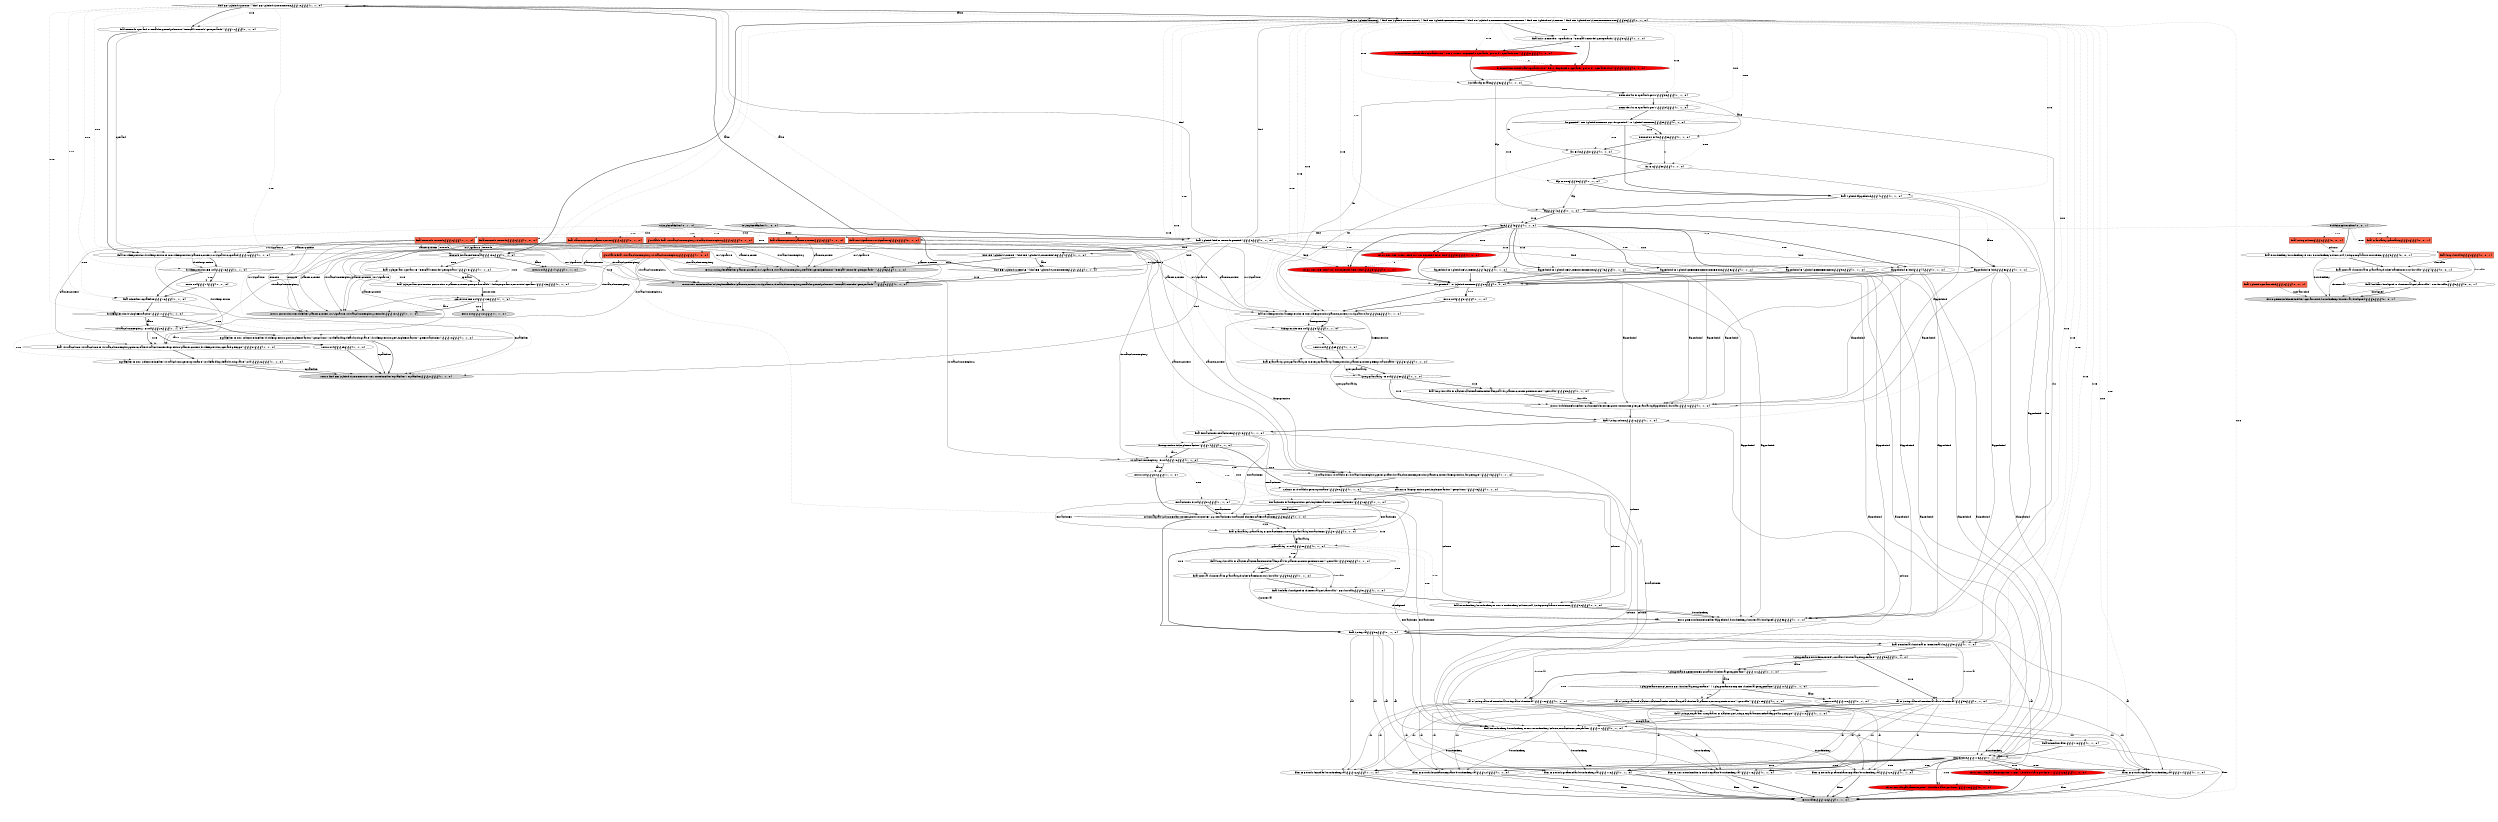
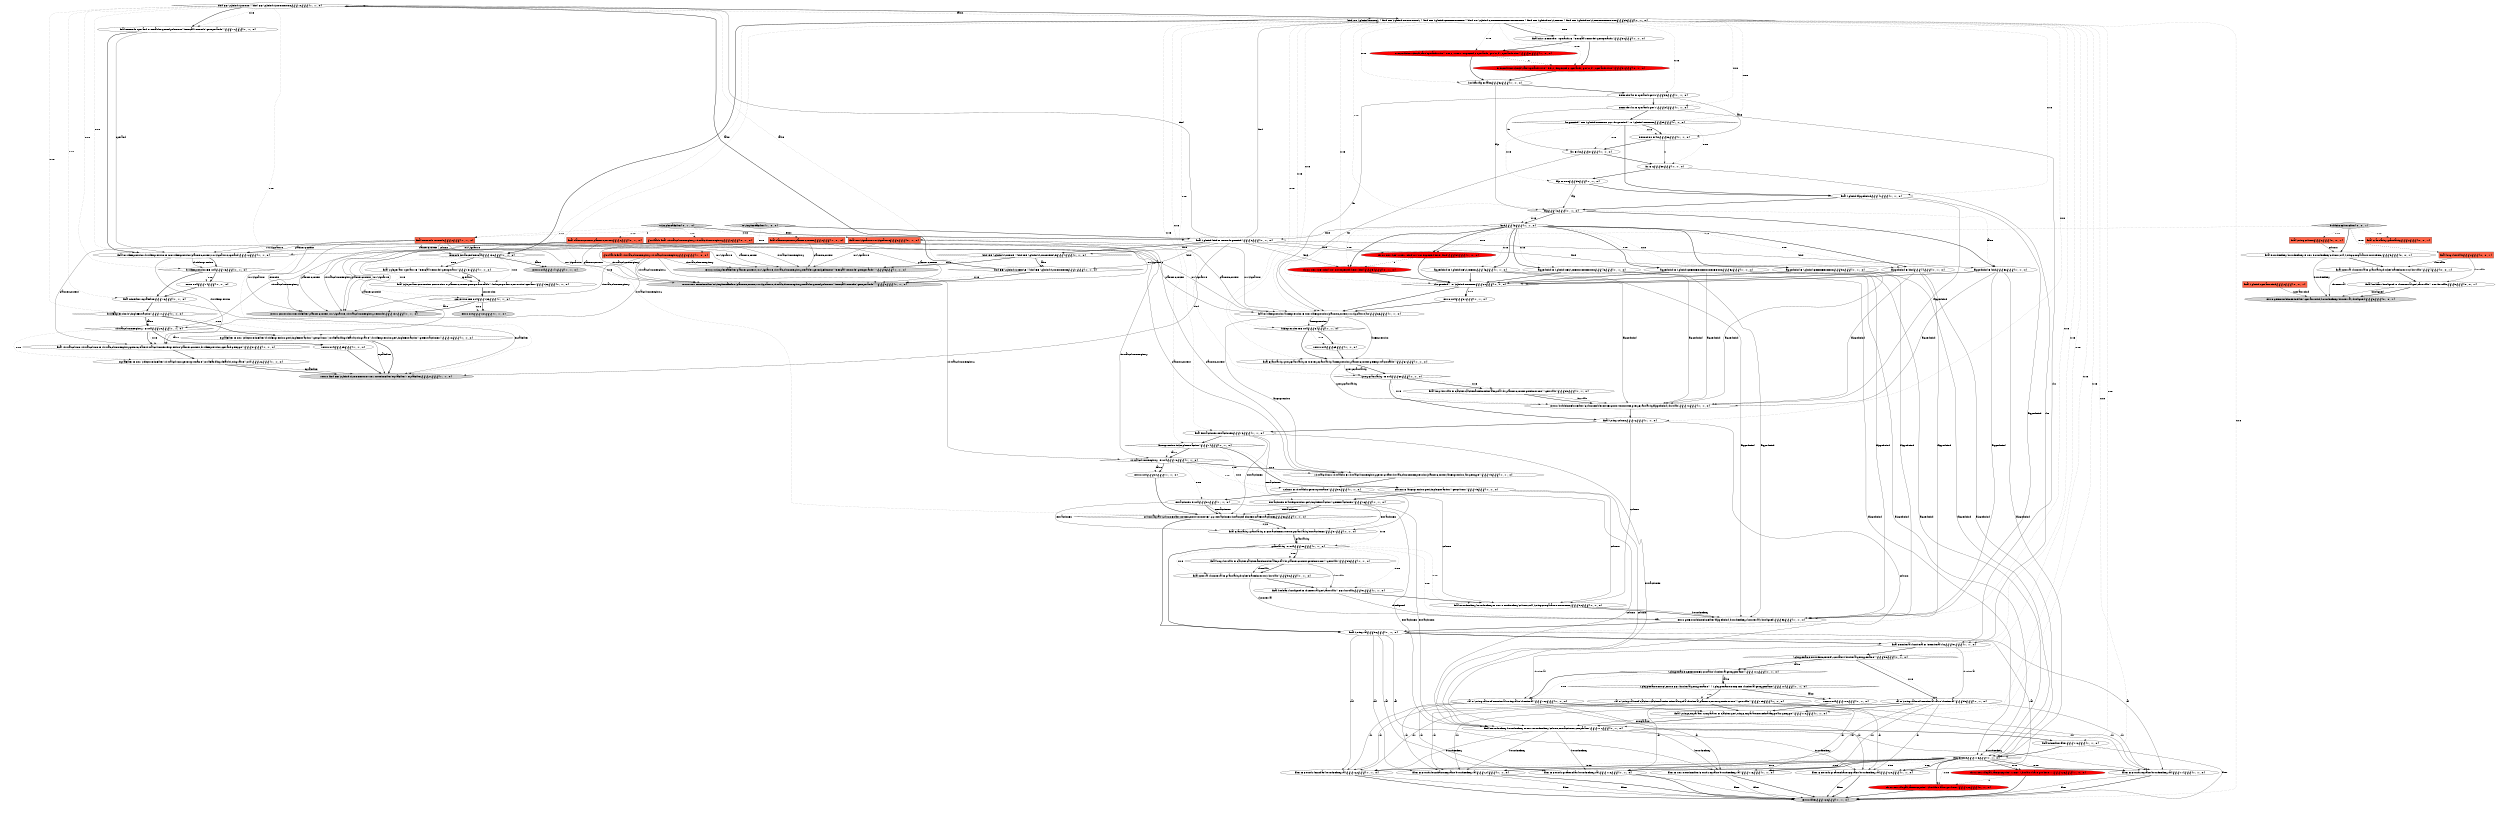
(1359, 229) -> (1383, 227)
(330, 233) -> (566, 231)
(648, 233) -> (648, 233)
(508, 240) -> none
(444, 248) -> (444, 248)
(1262, 496) -> (1262, 496)
